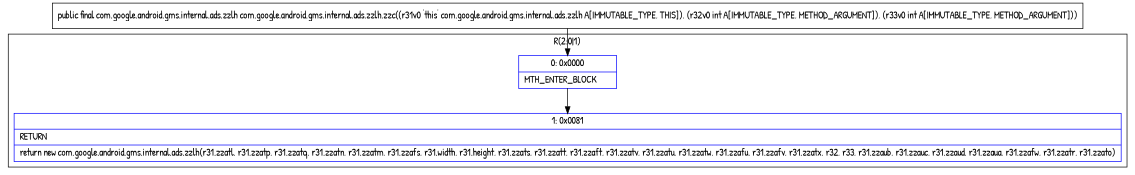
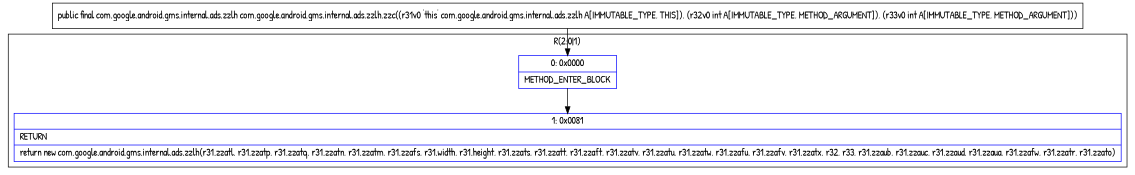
(561, 80) -> (568, 80)
